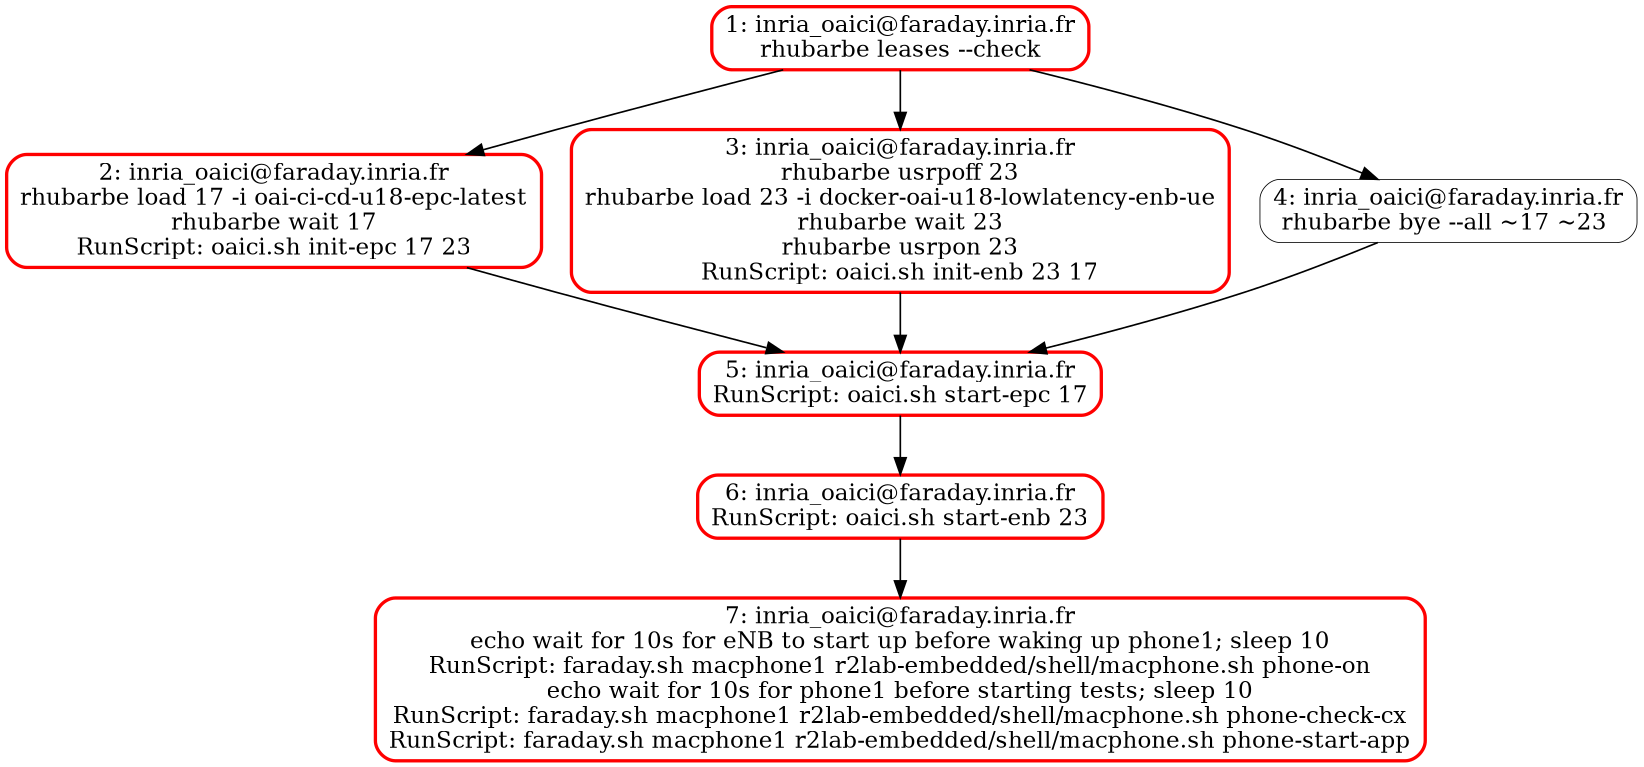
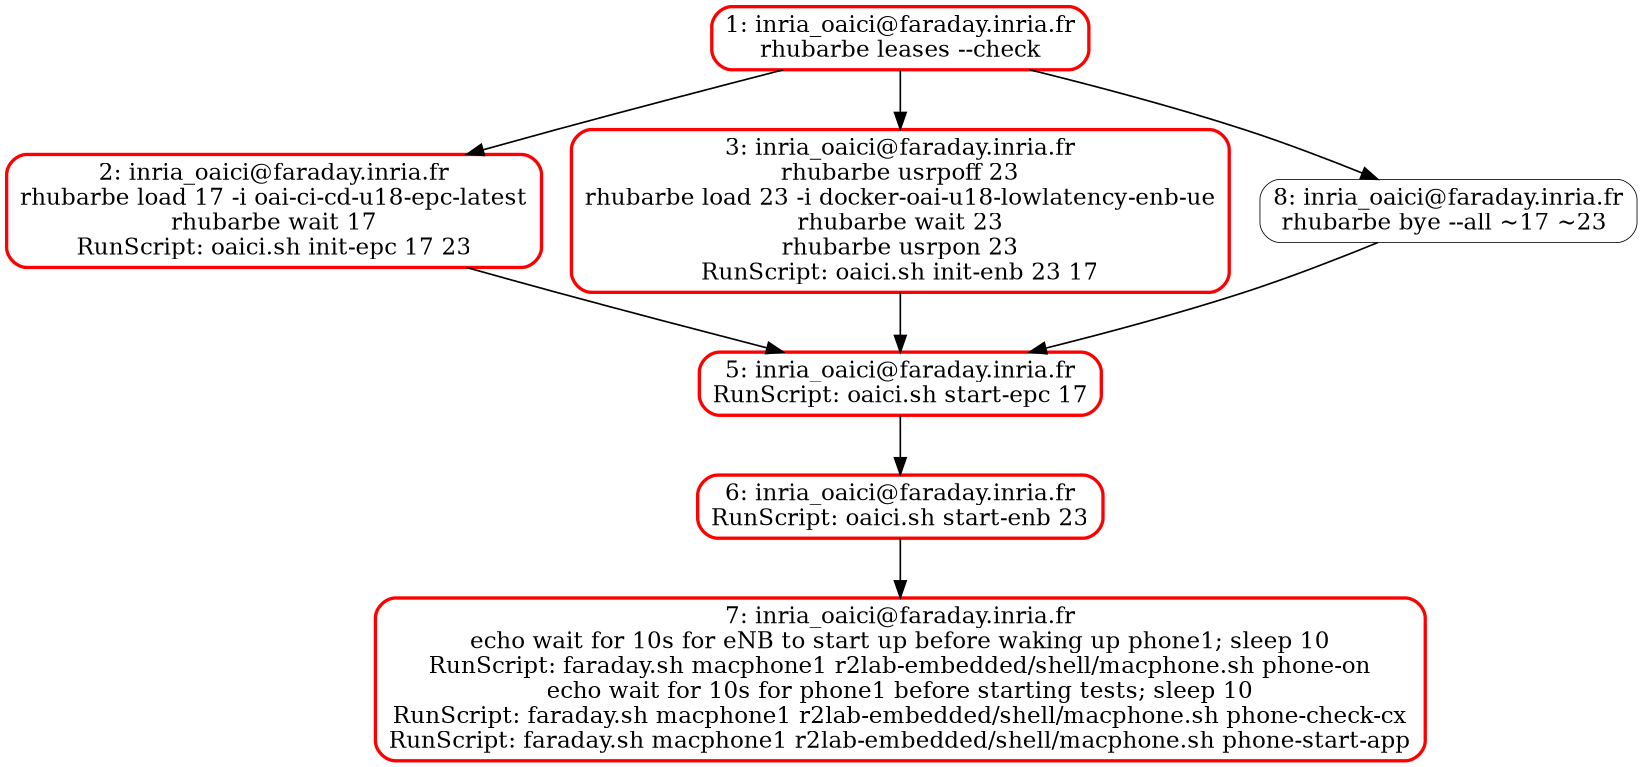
(1448, 211) -> (1448, 211)
